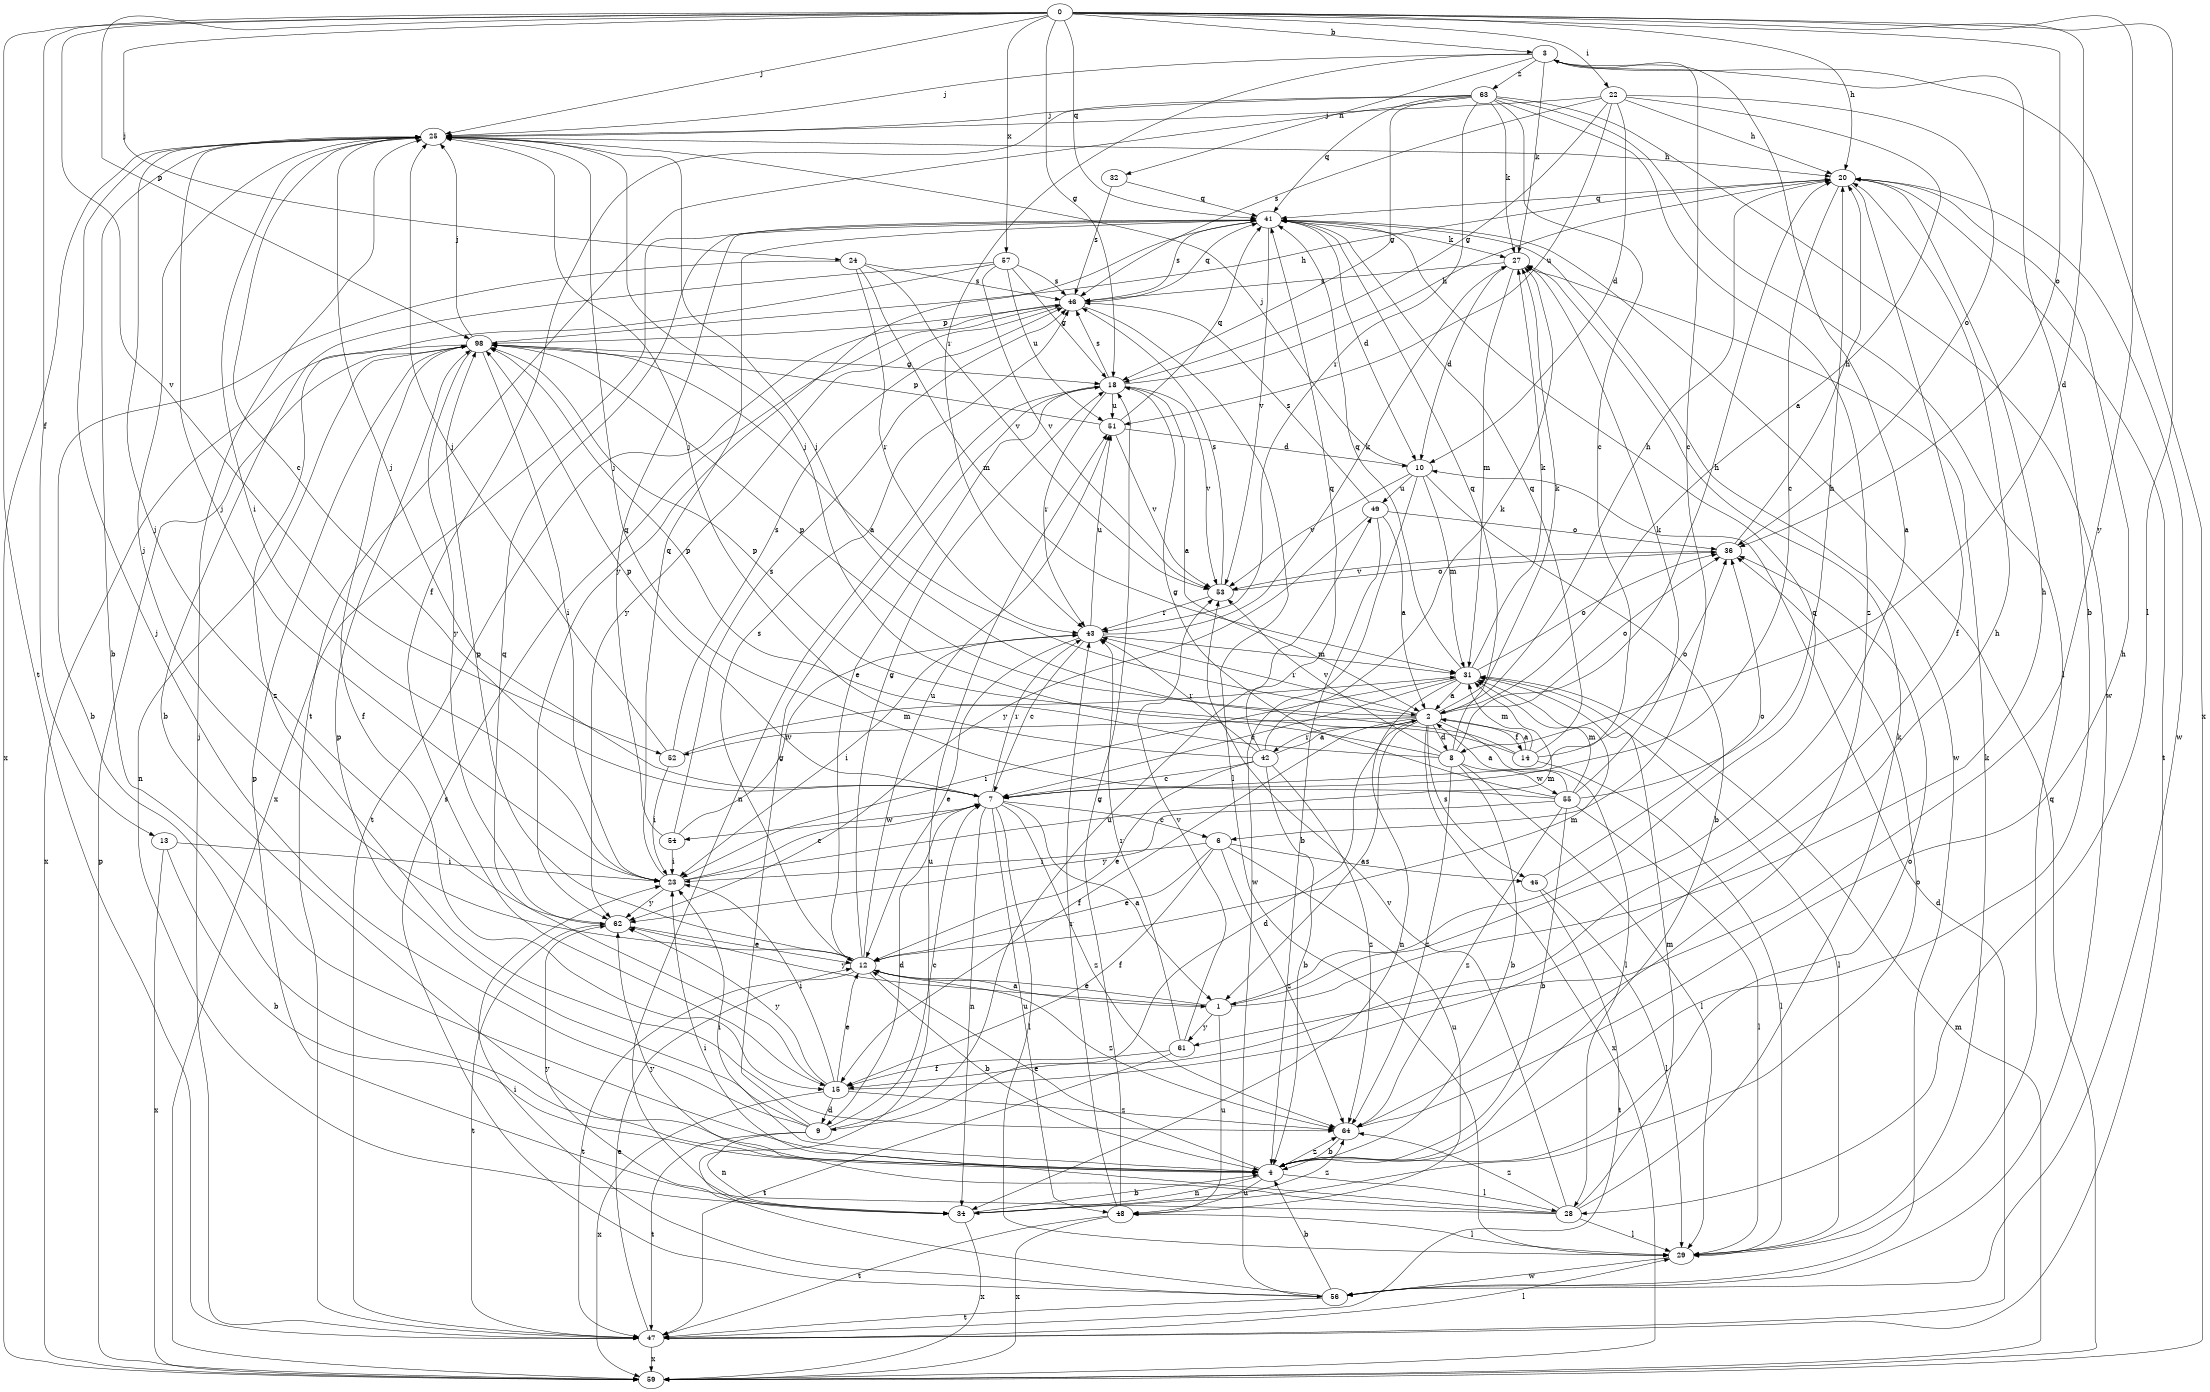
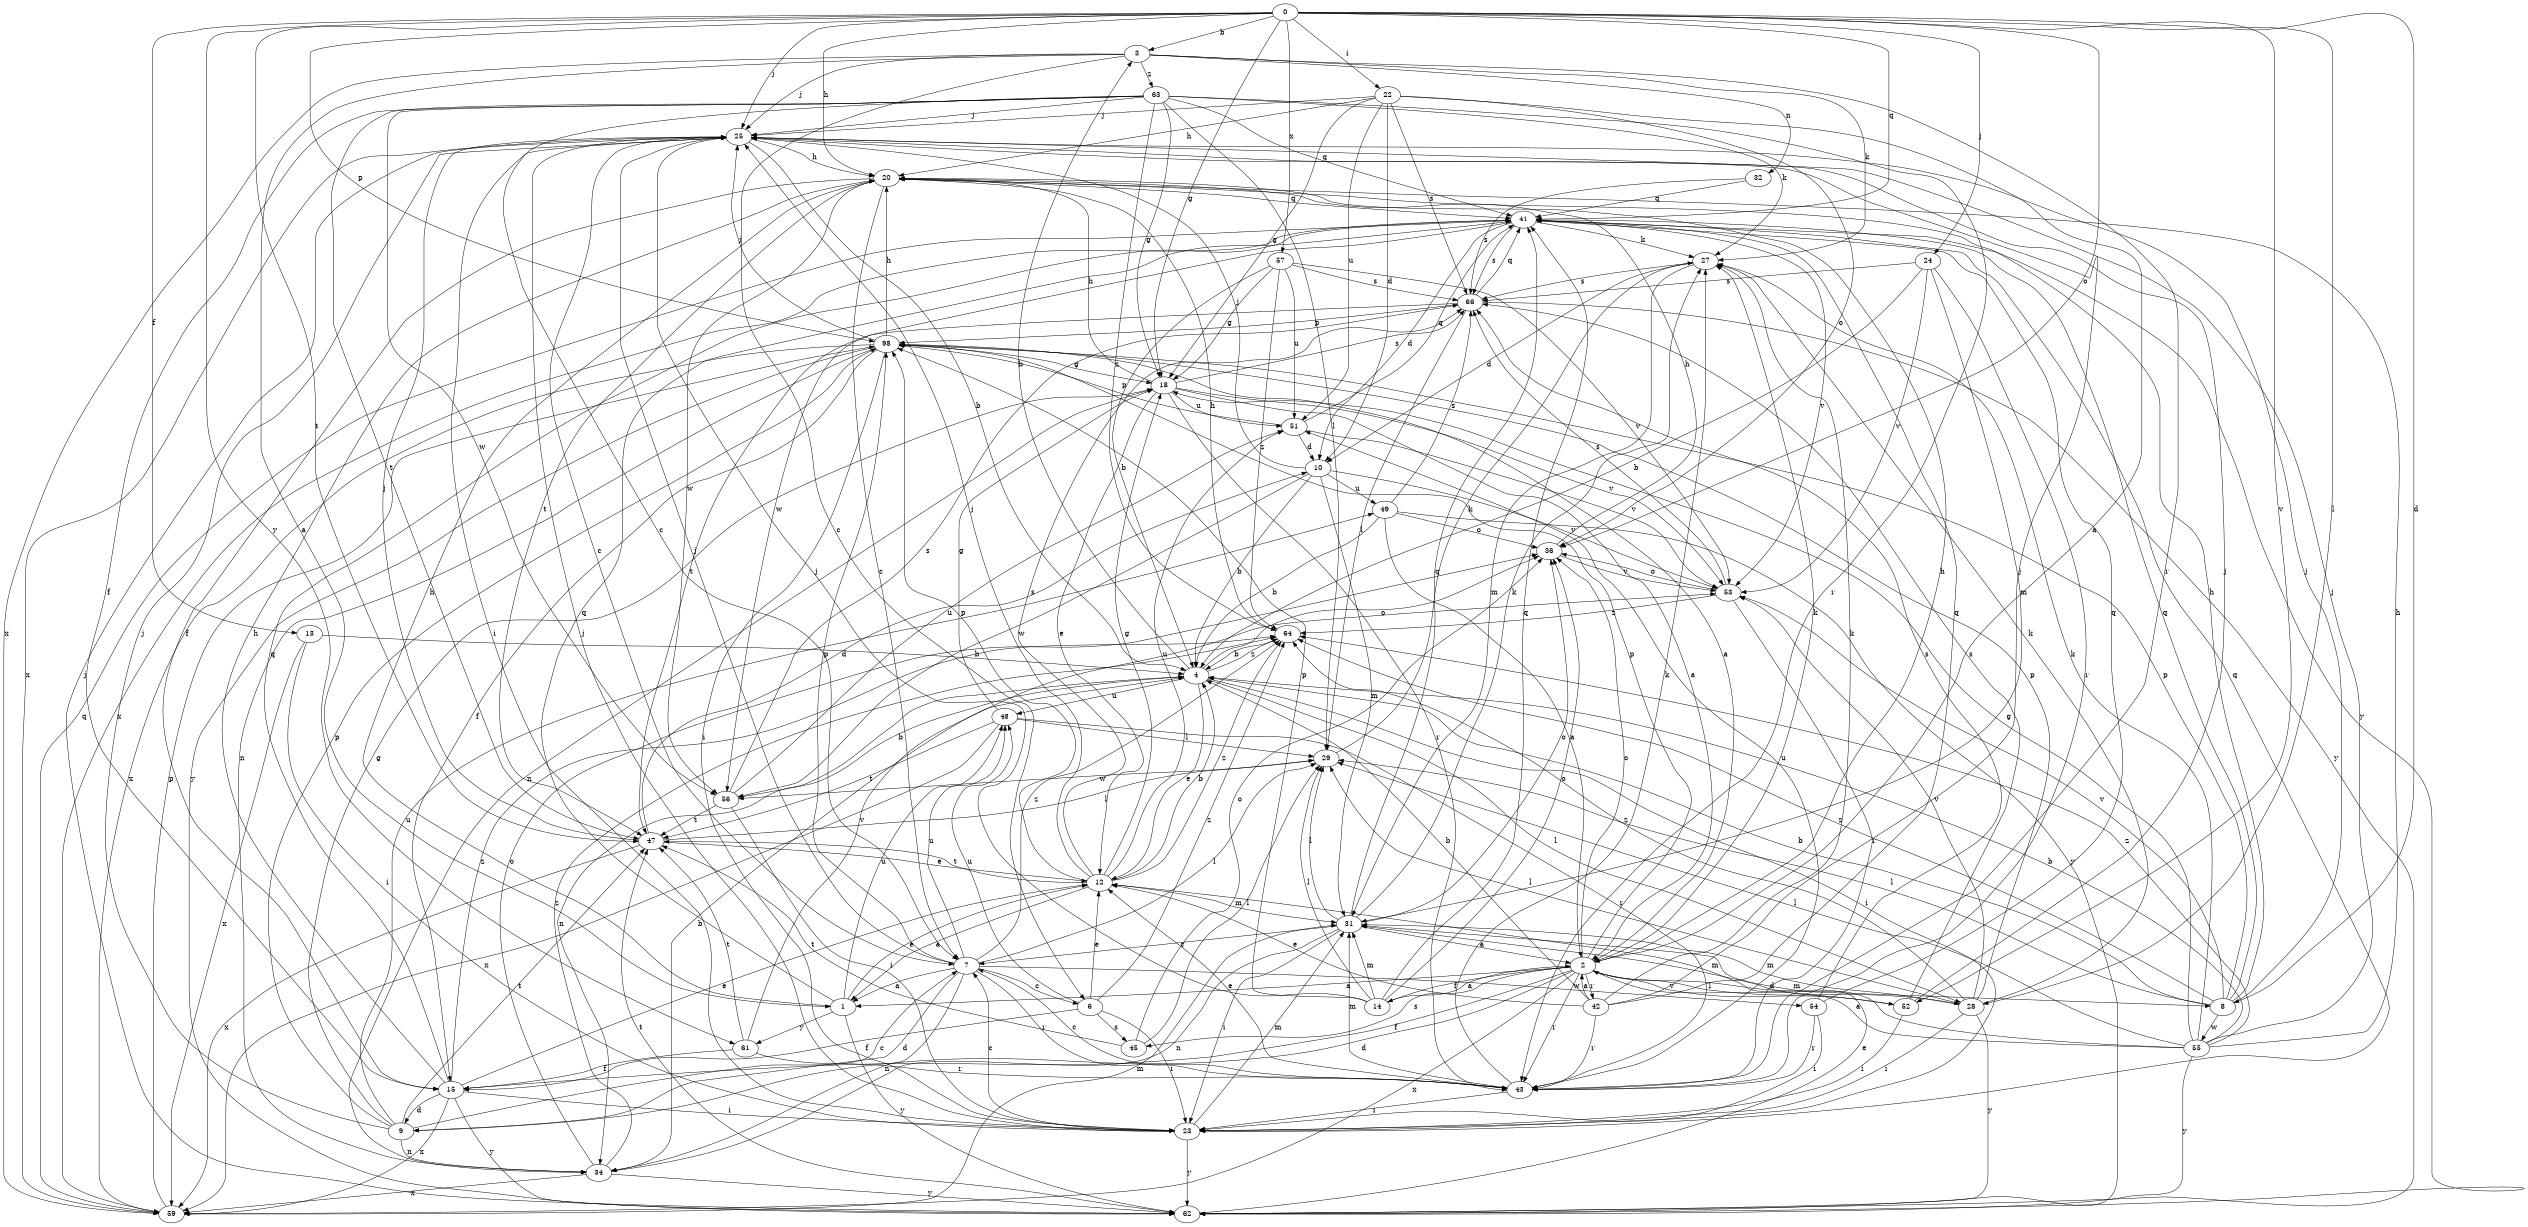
(1072, 303) -> (1470, 303)
(1131, 780) -> none
(1367, 929) -> (1511, 621)
